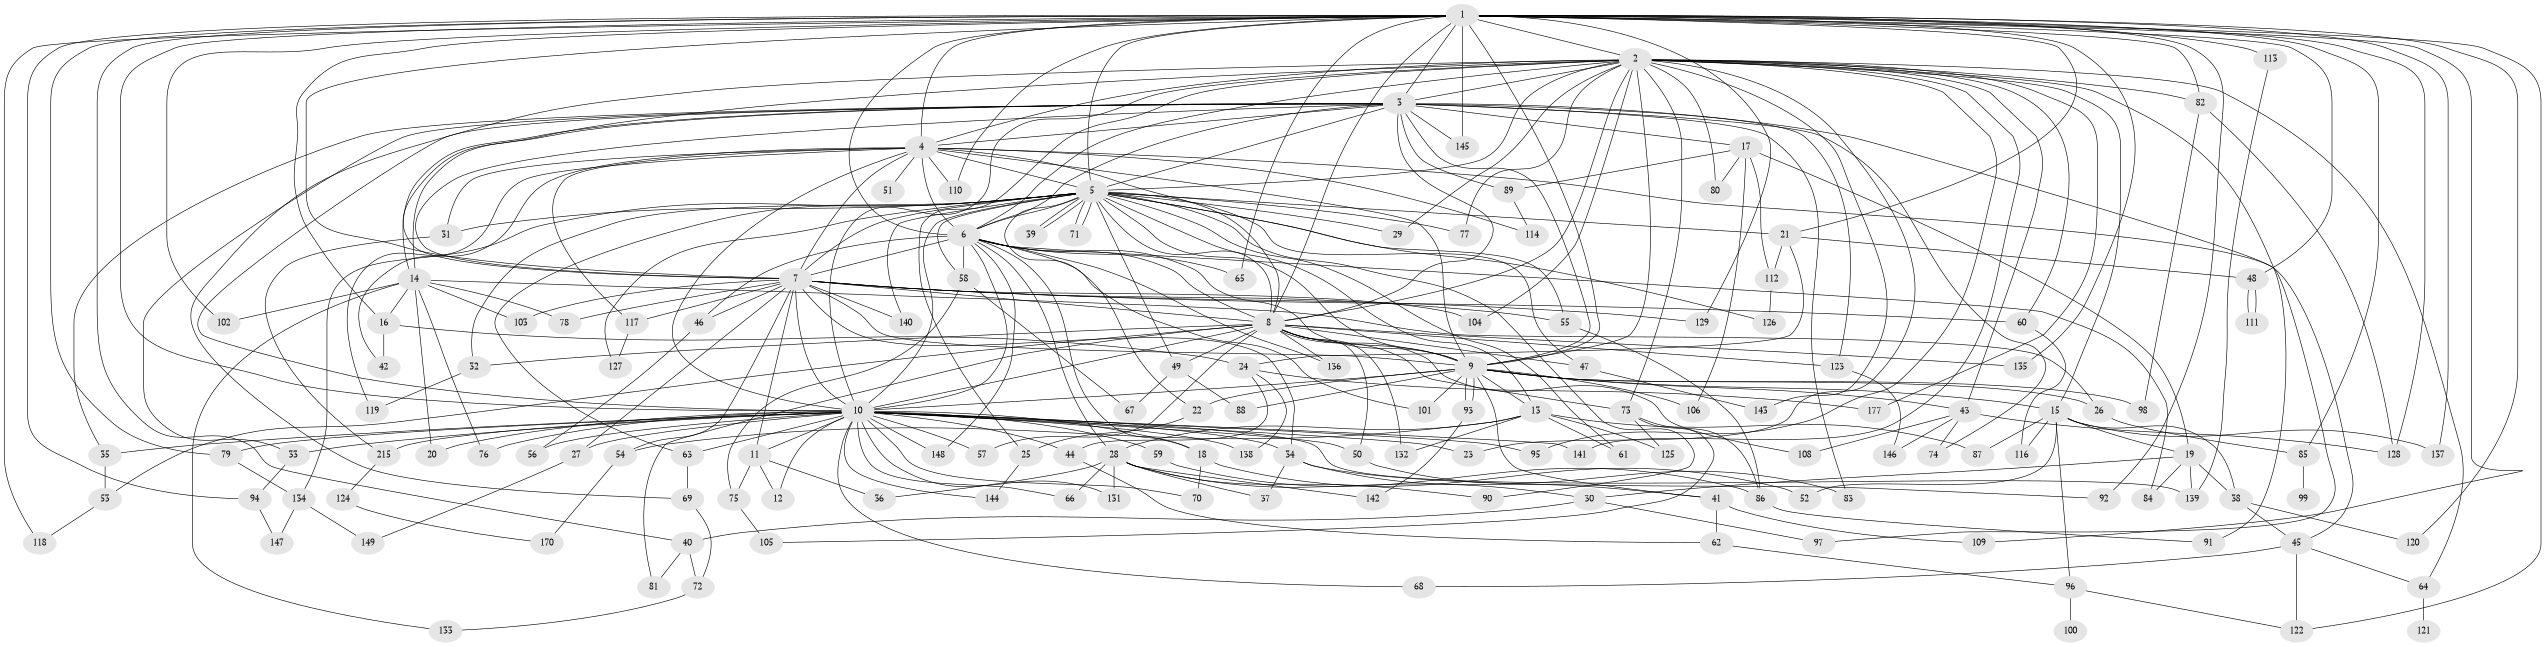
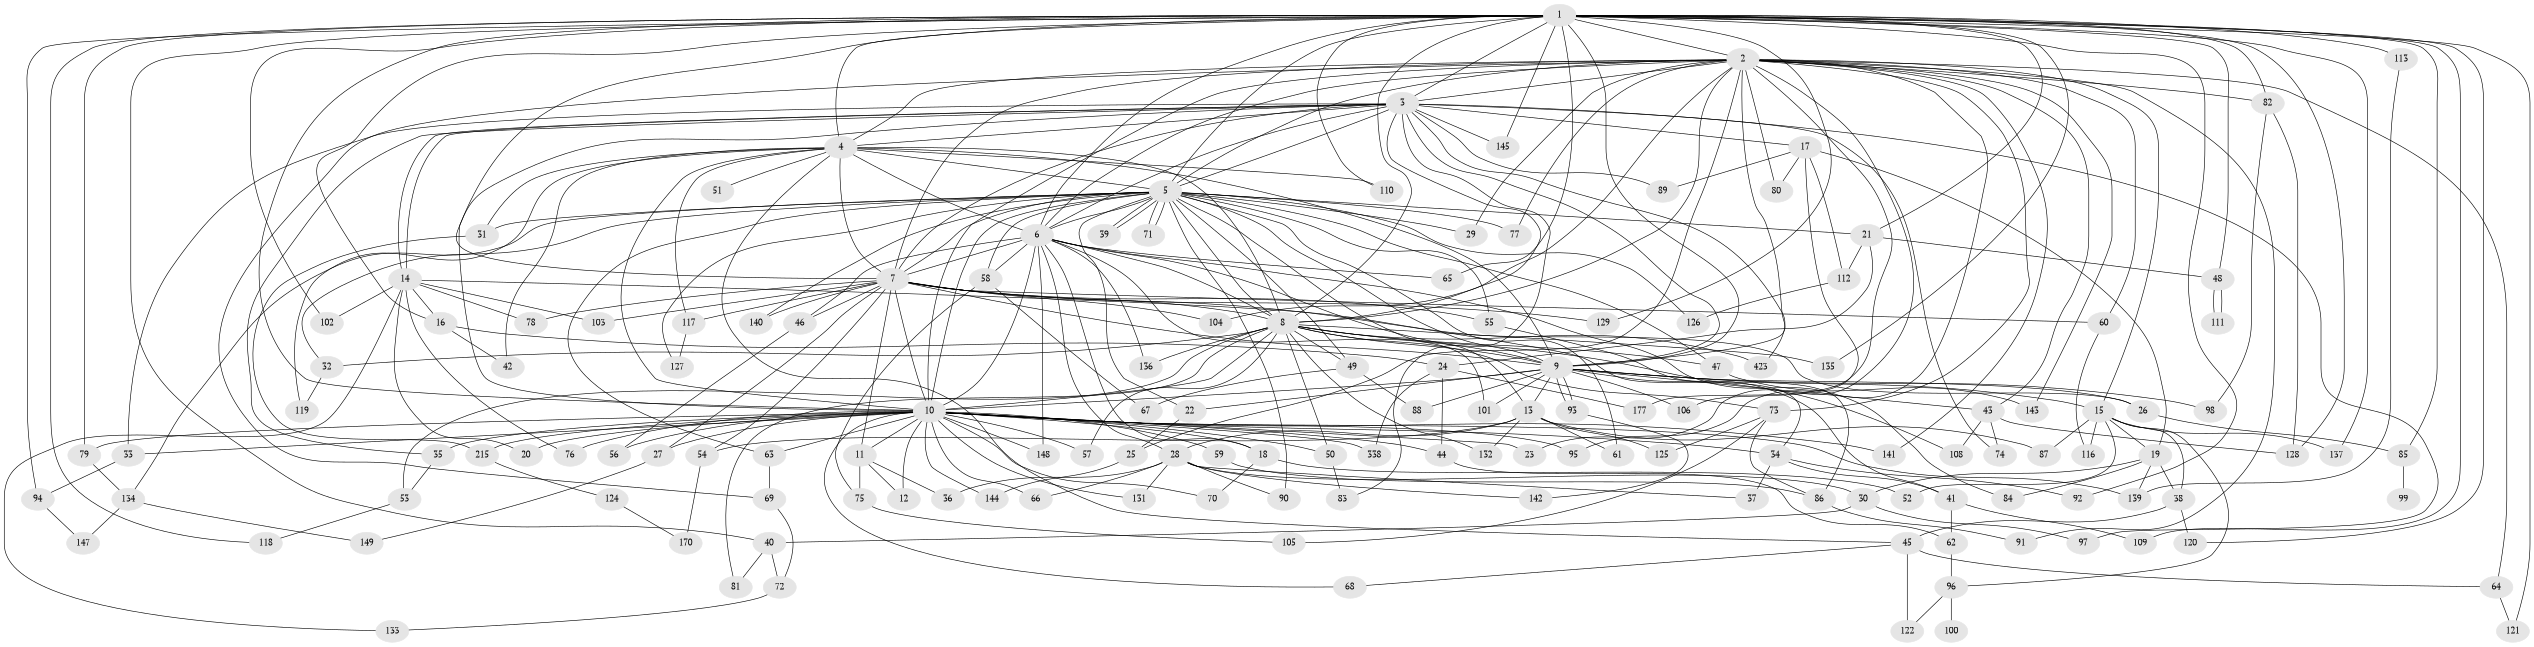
(2460, 45) -> (2477, 49)
(1532, 235) -> none
(1837, 367) -> (1761, 367)
(1246, 455) -> (1374, 455)
(1890, 455) -> none
